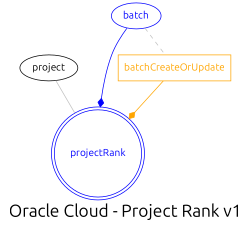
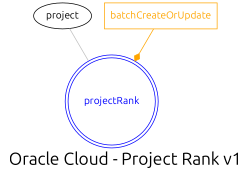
(136, 16) -> none
